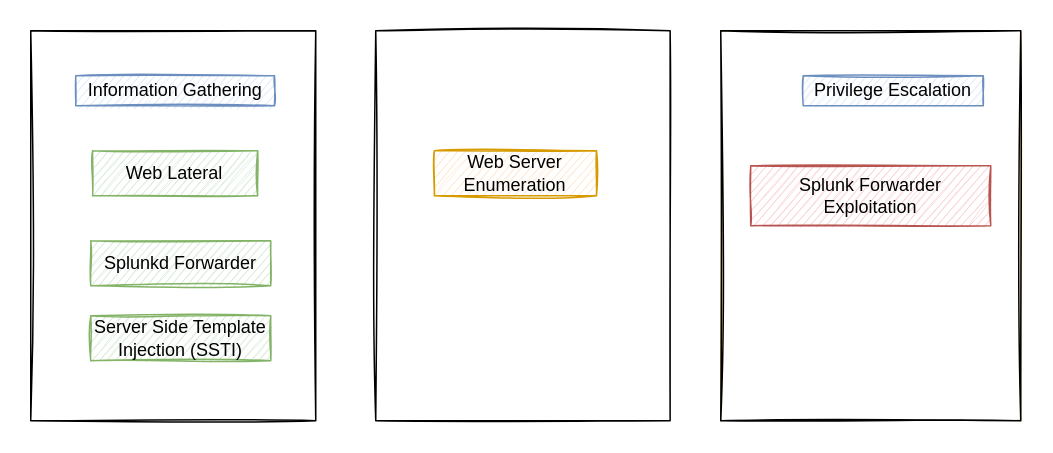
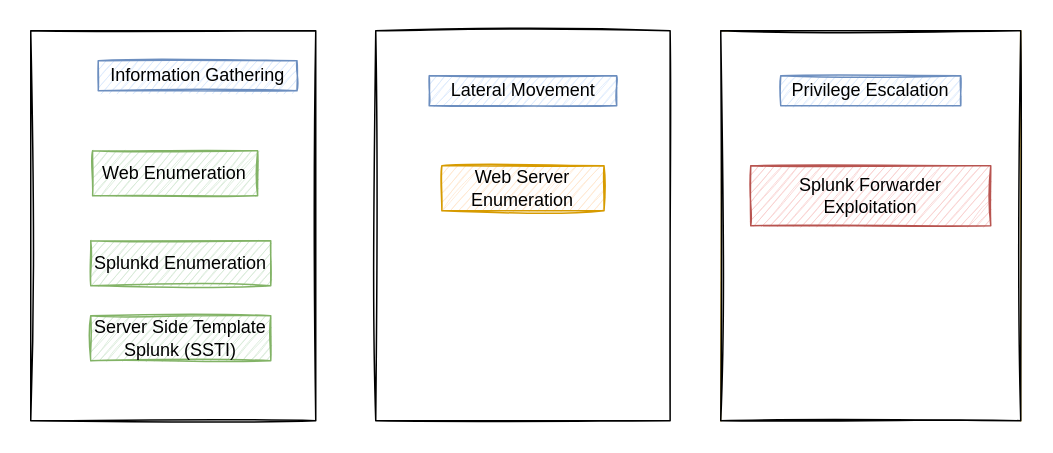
(175, 91) -> (198, 76)
none -> (523, 91)
(893, 91) -> (871, 91)
(175, 173) -> (175, 173)
(515, 173) -> (523, 188)
(181, 263) -> (181, 263)
(181, 338) -> (181, 338)
